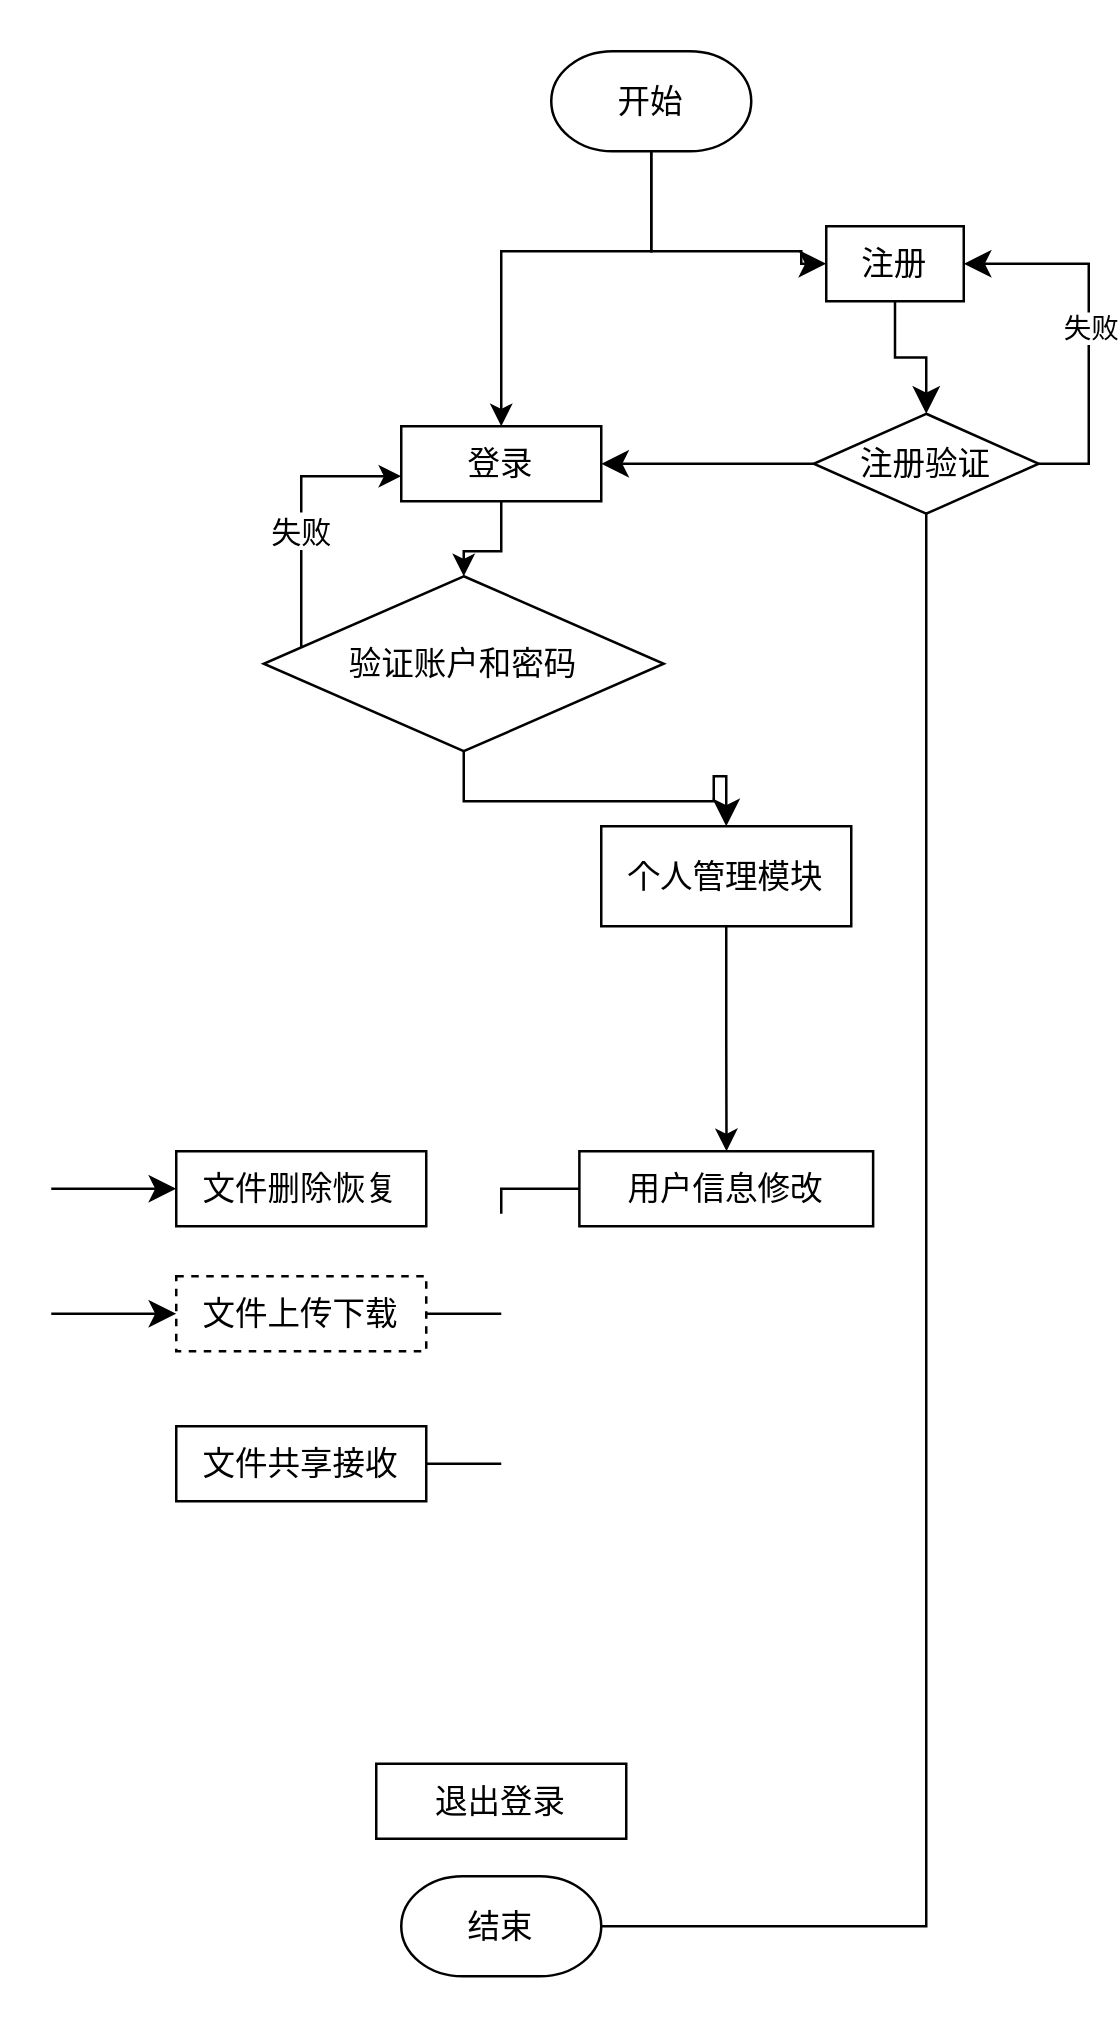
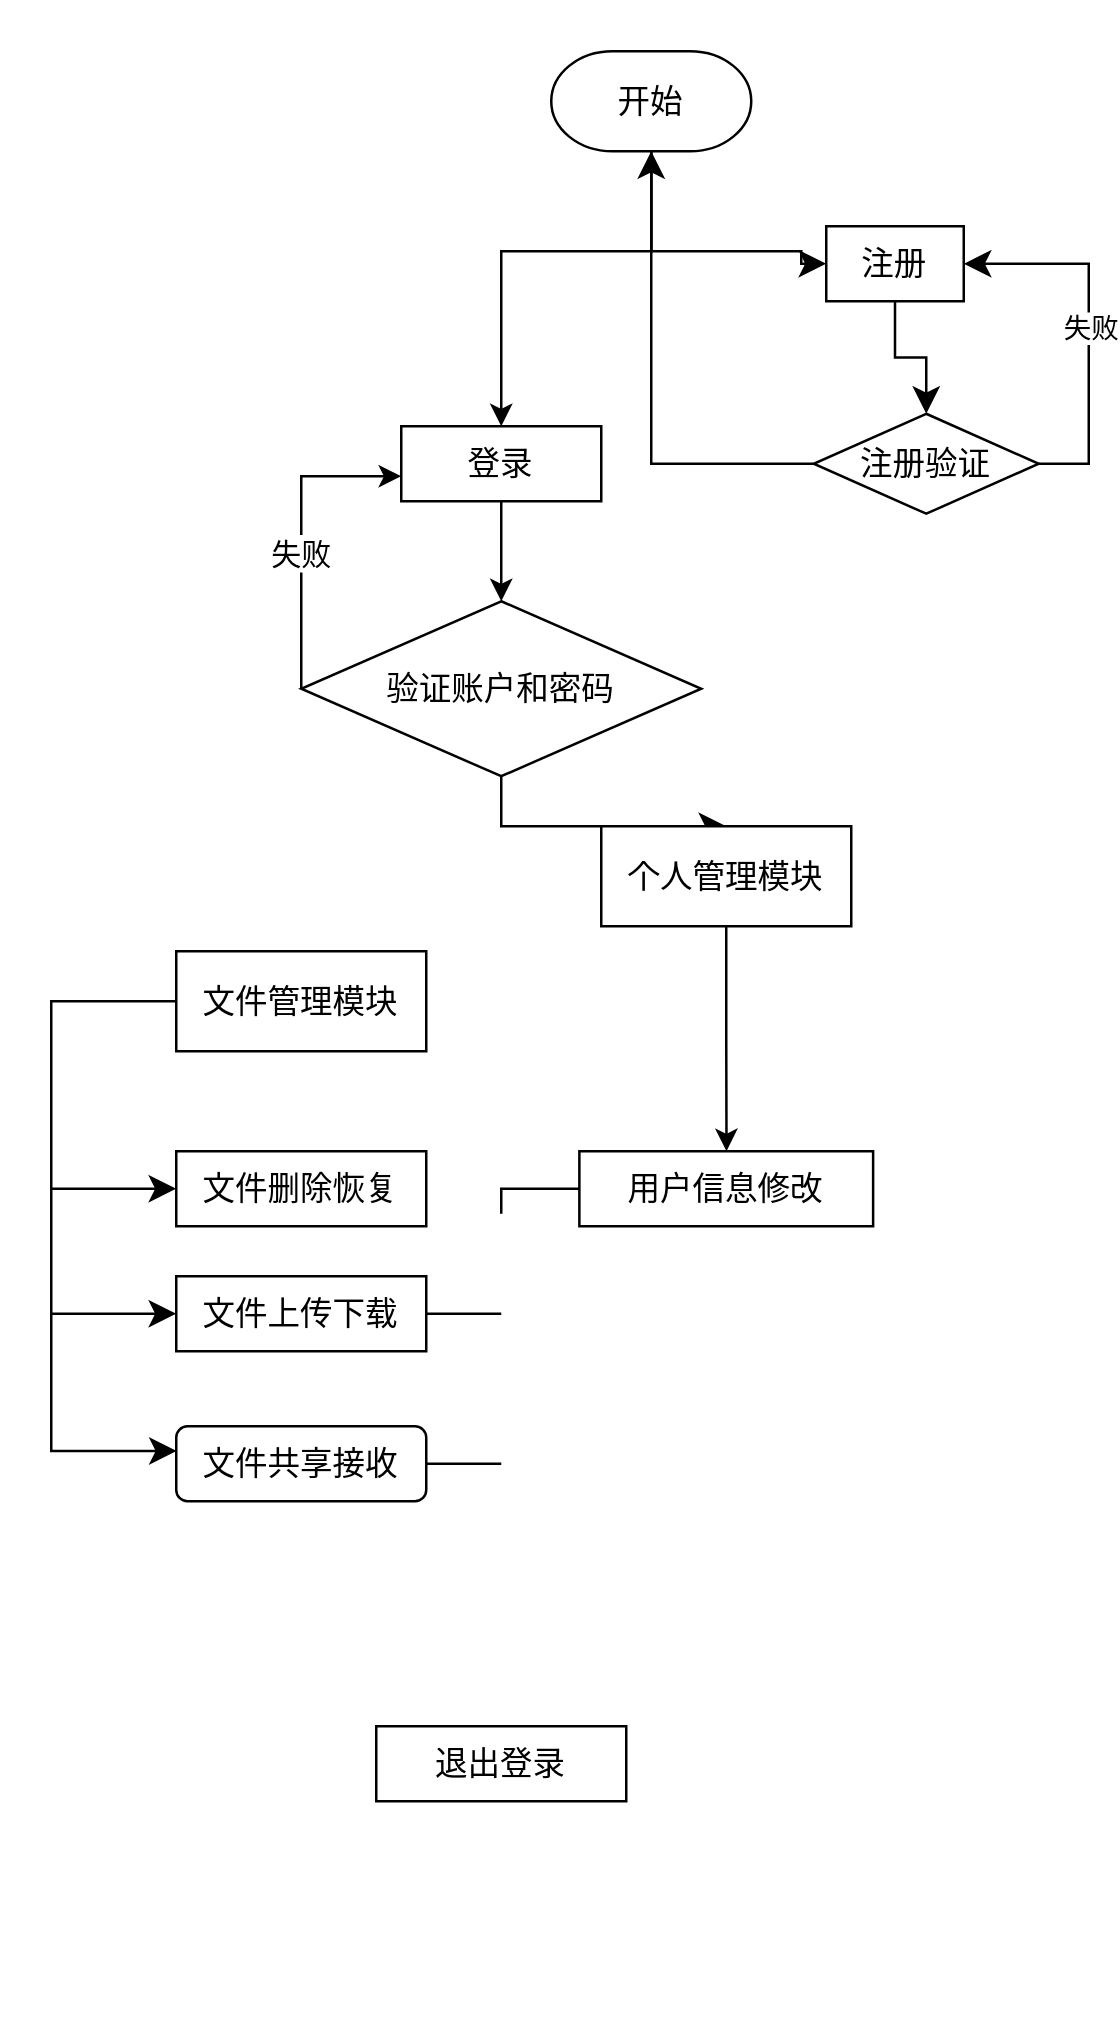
(636, 464) -> (651, 360)
(464, 664) -> (501, 689)
none -> (301, 1001)
none -> (51, 1029)
(301, 1314) -> (301, 1314)
(926, 1382) -> none
(301, 1464) -> (301, 1464)
(501, 1801) -> (501, 1764)
(501, 1926) -> none
